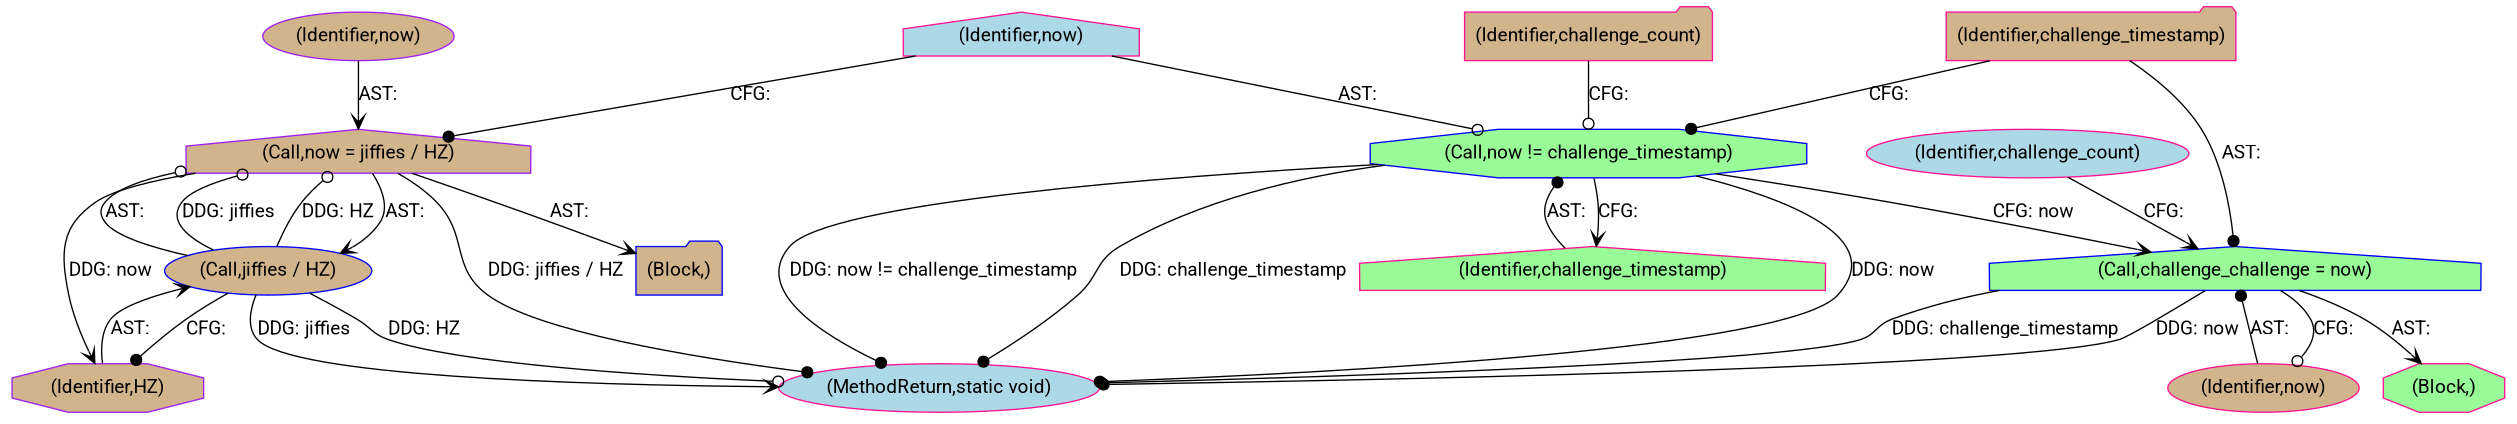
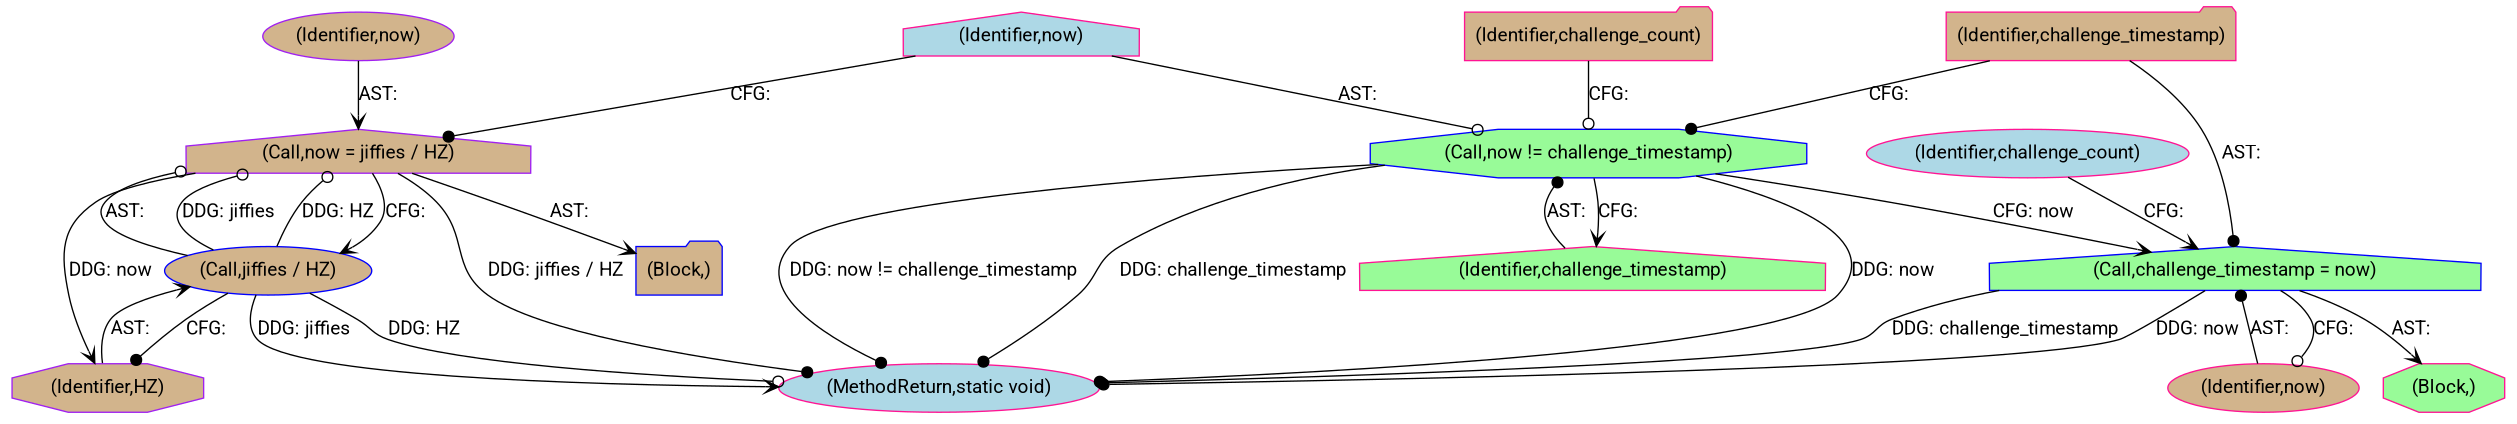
(408, 212) -> (408, 212)
(2235, 271) -> (2235, 271)
